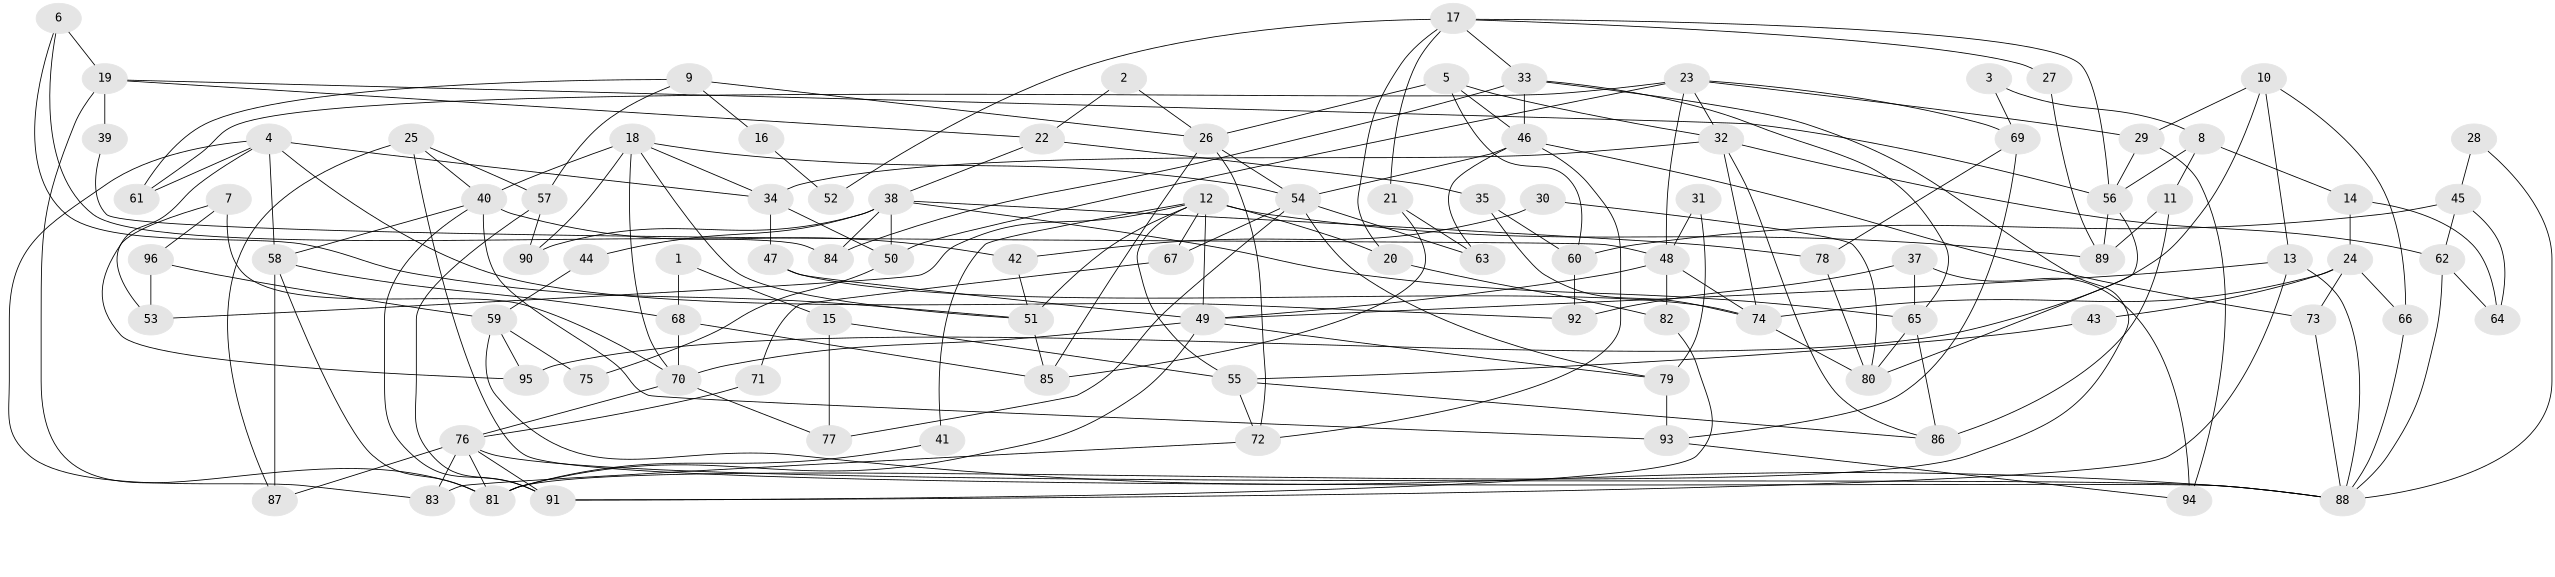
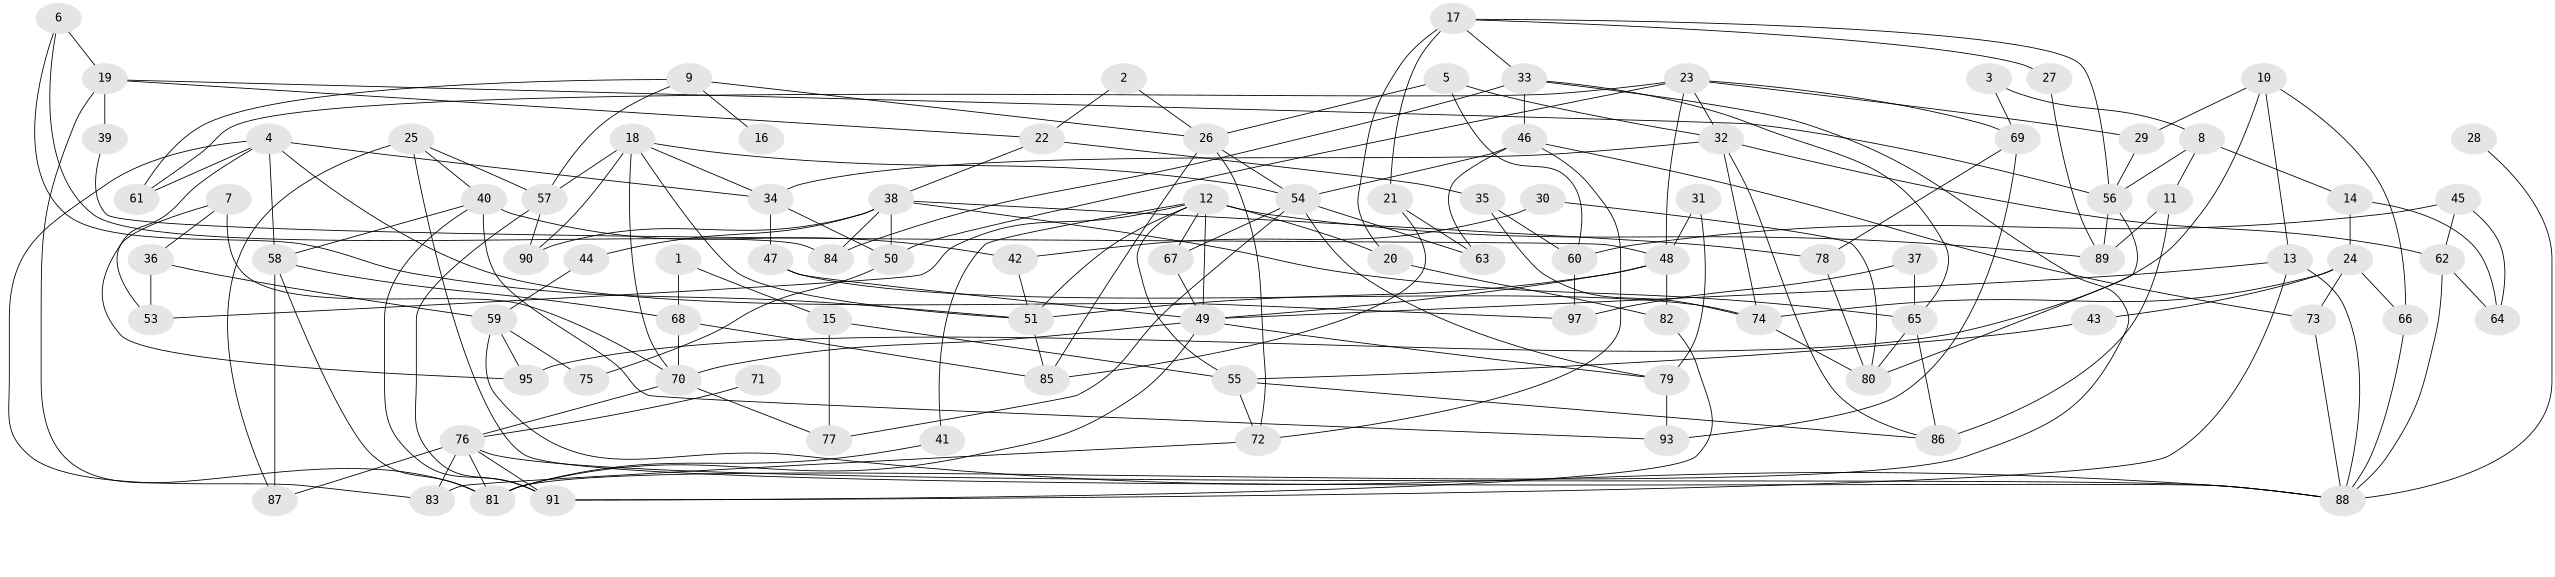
(1485, 109) -> none
(557, 167) -> (588, 169)
(2466, 169) -> none
(831, 199) -> none
(151, 260) -> (151, 260)
(948, 286) -> (1185, 287)
(1710, 288) -> (1350, 295)
(1575, 320) -> (1575, 320)
(2189, 501) -> none
